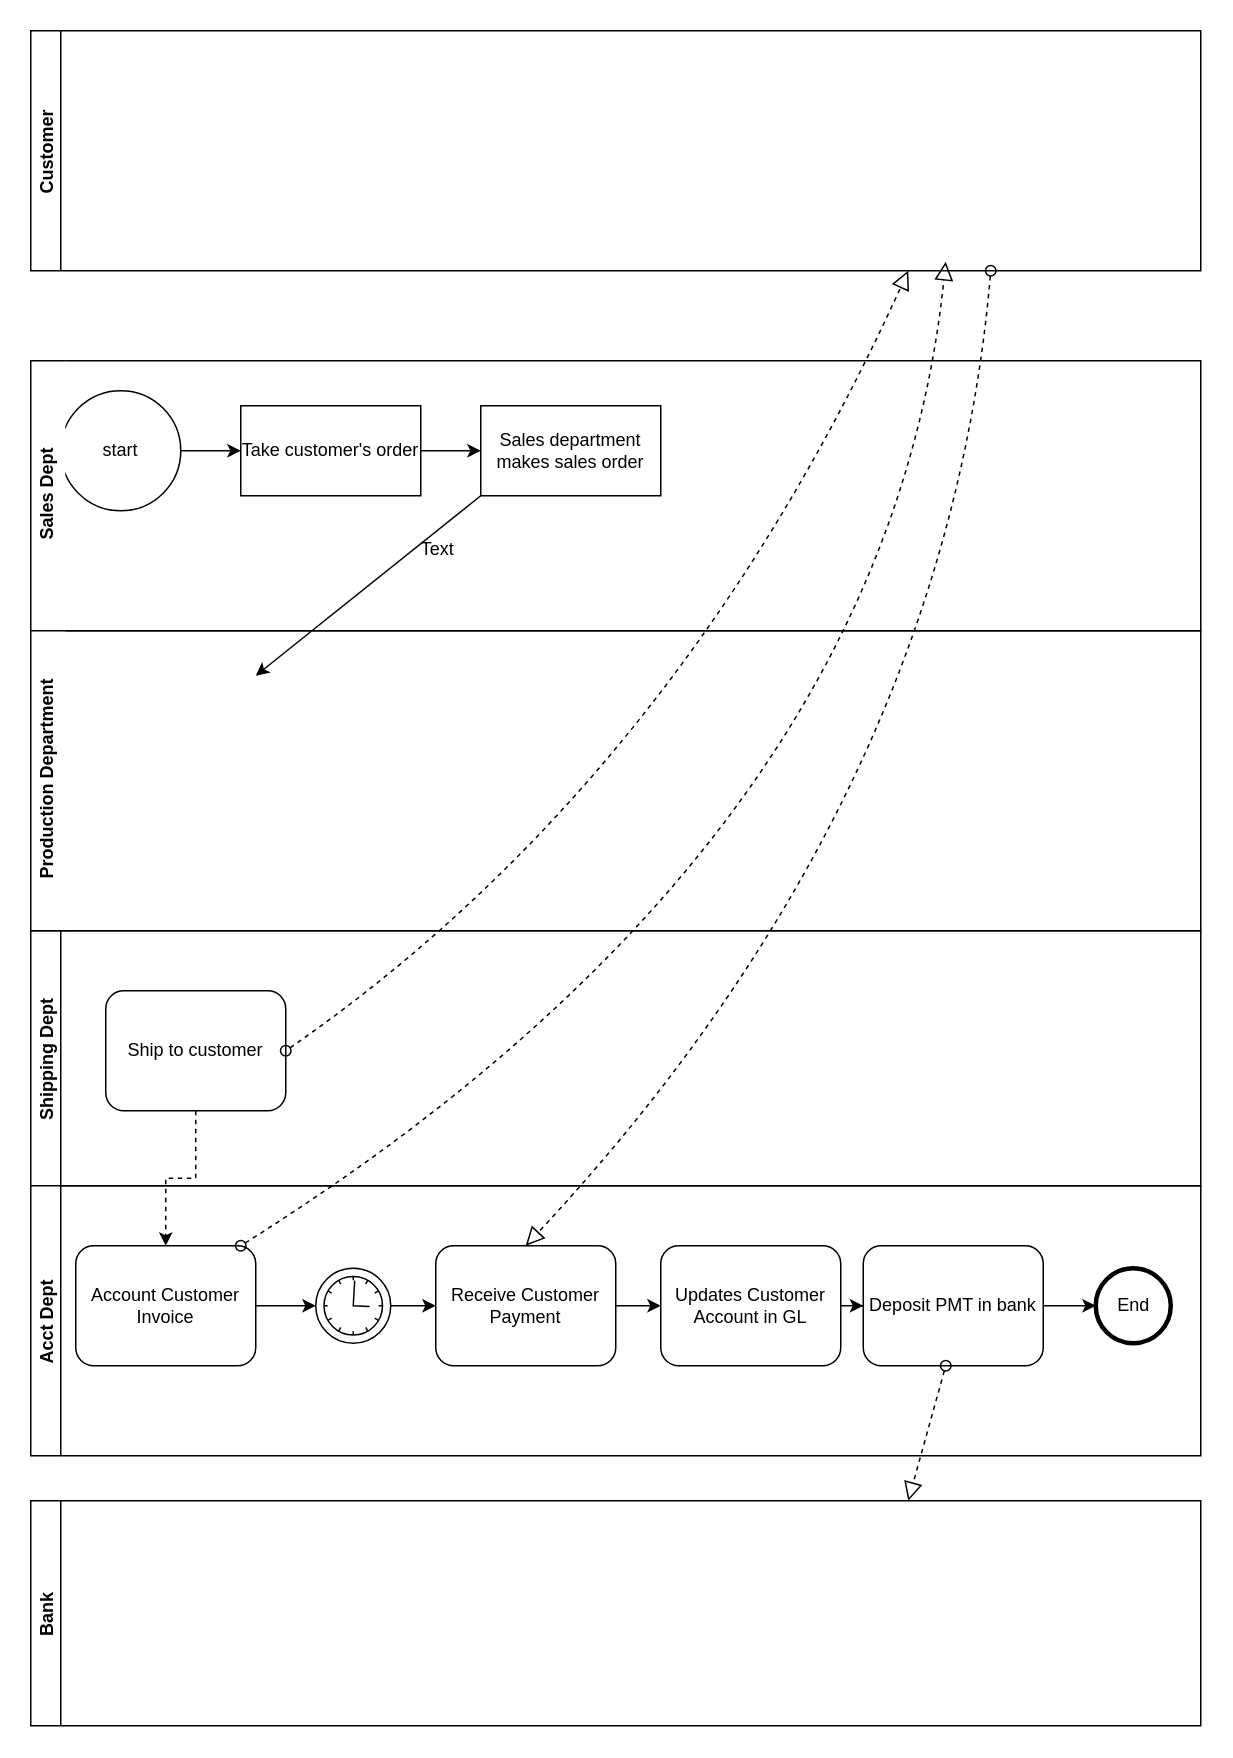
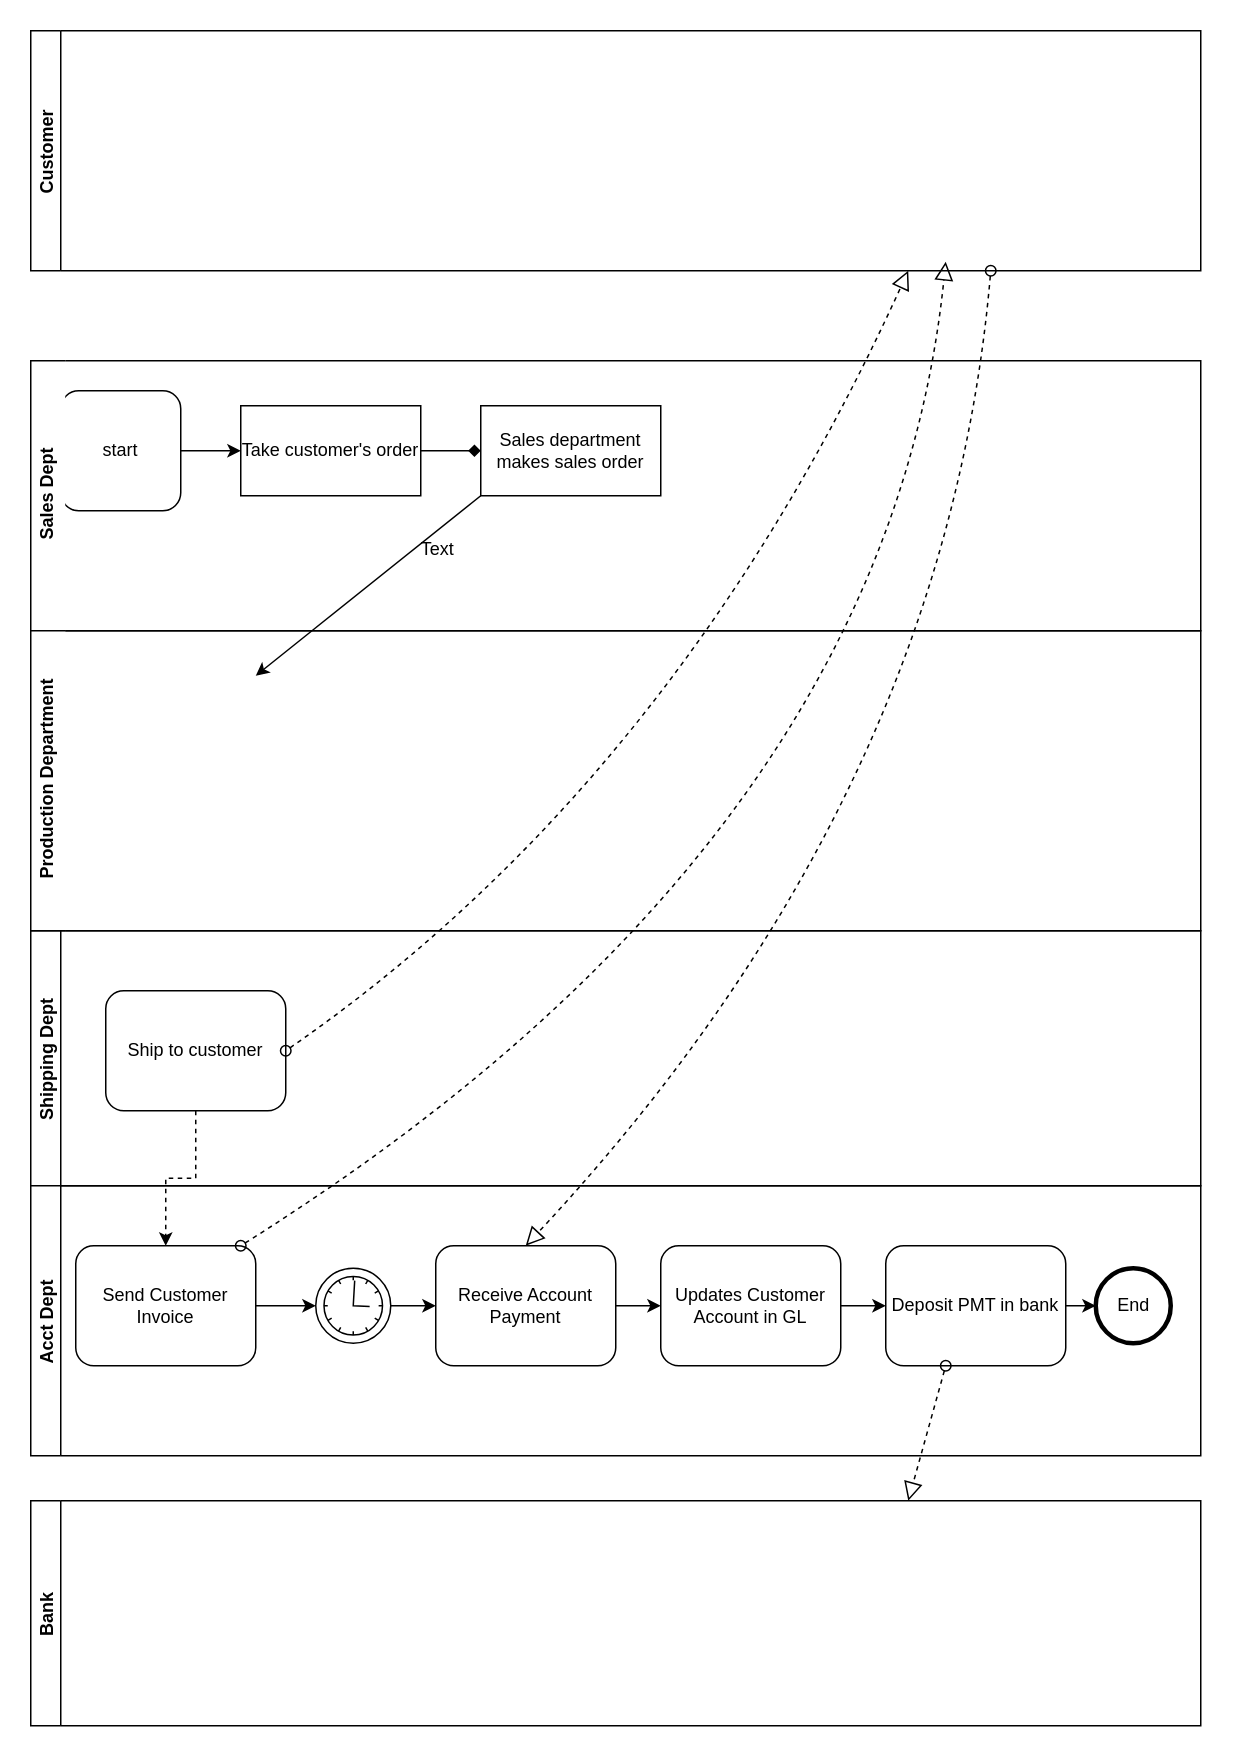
(121, 451) -> (121, 451)
(469, 451) -> (468, 451)
(166, 1306) -> (166, 1306)
(526, 1306) -> (526, 1306)
(953, 1306) -> (976, 1306)
